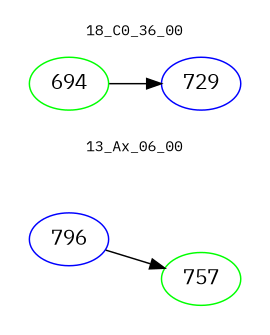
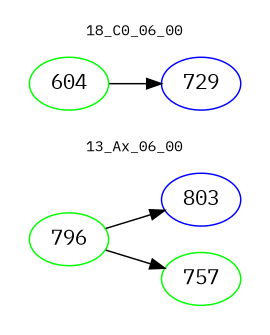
(135, 32) -> (135, 32)
(69, 84) -> (69, 84)
none -> (201, 200)
(69, 239) -> (69, 239)
